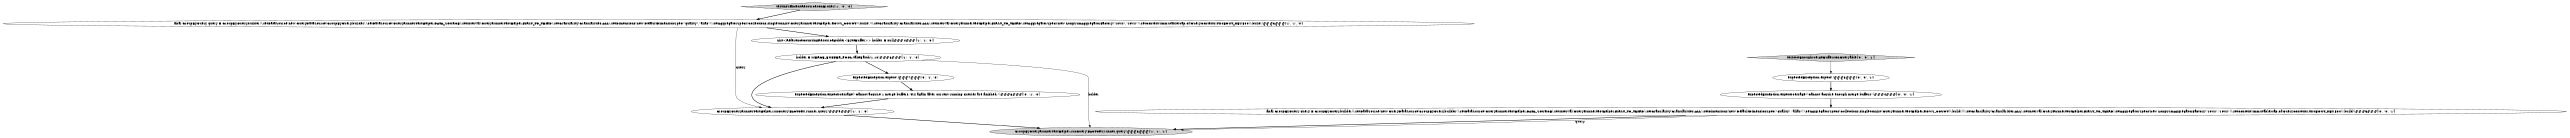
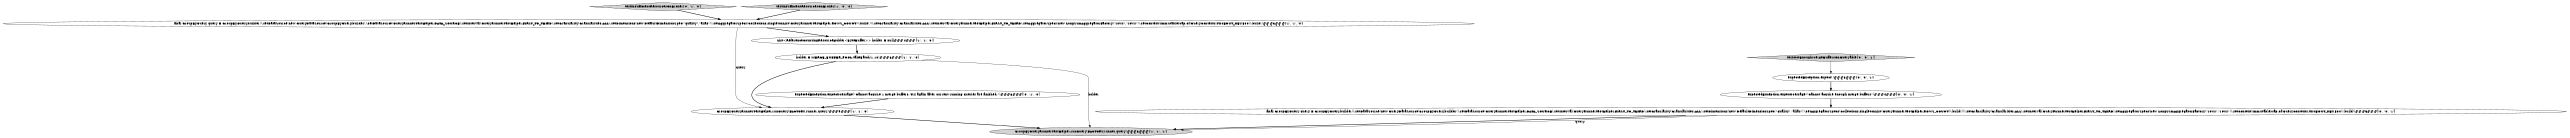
none -> (663, 7)
(896, 78) -> none
